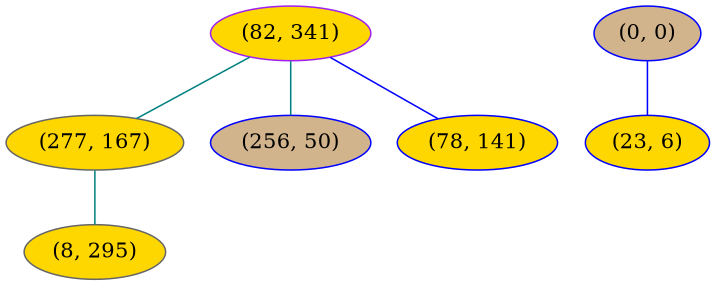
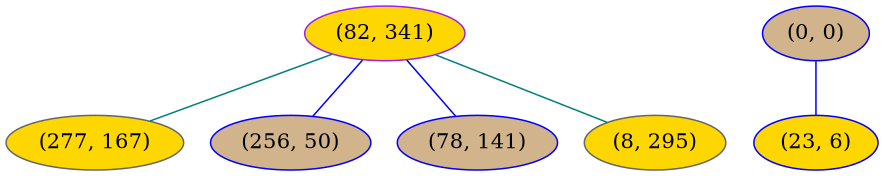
(291, 88) -> (338, 88)
(477, 143) -> (477, 143)
(95, 197) -> (521, 89)
